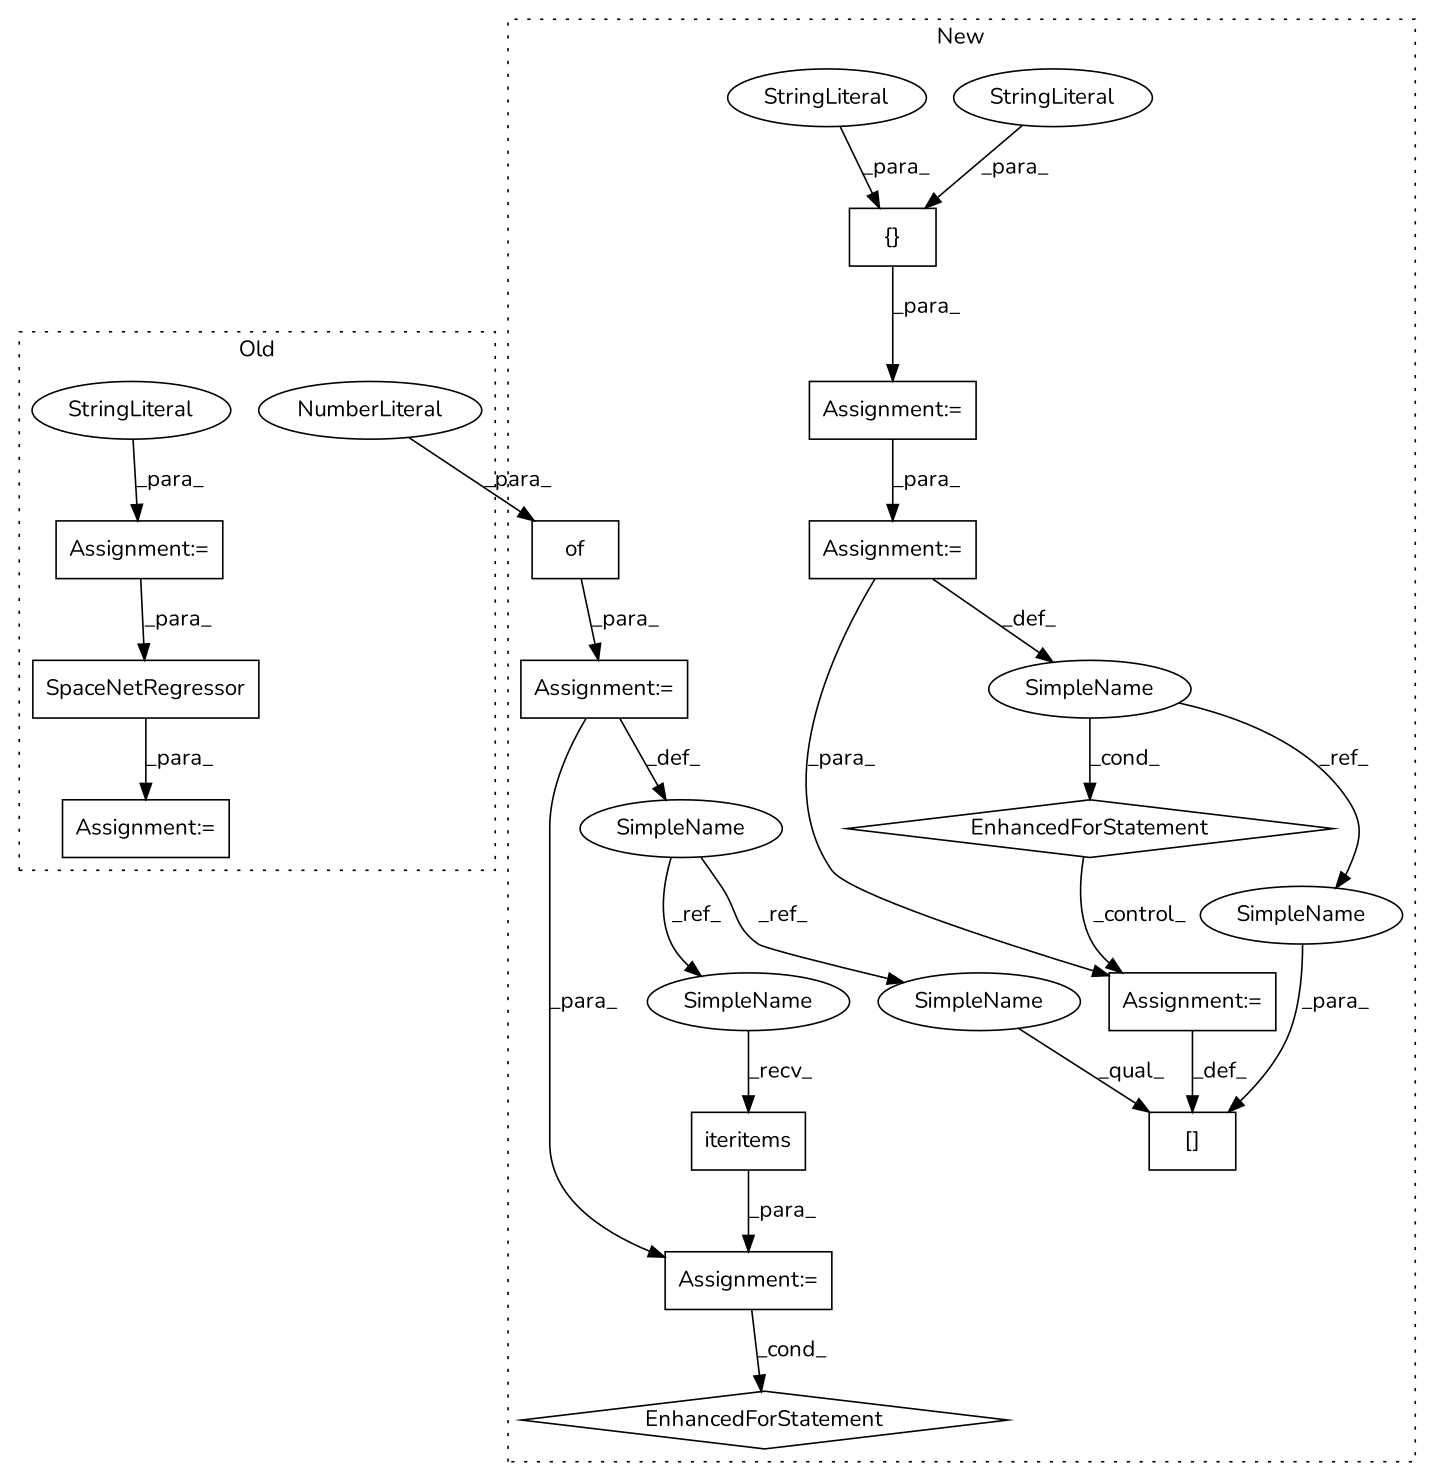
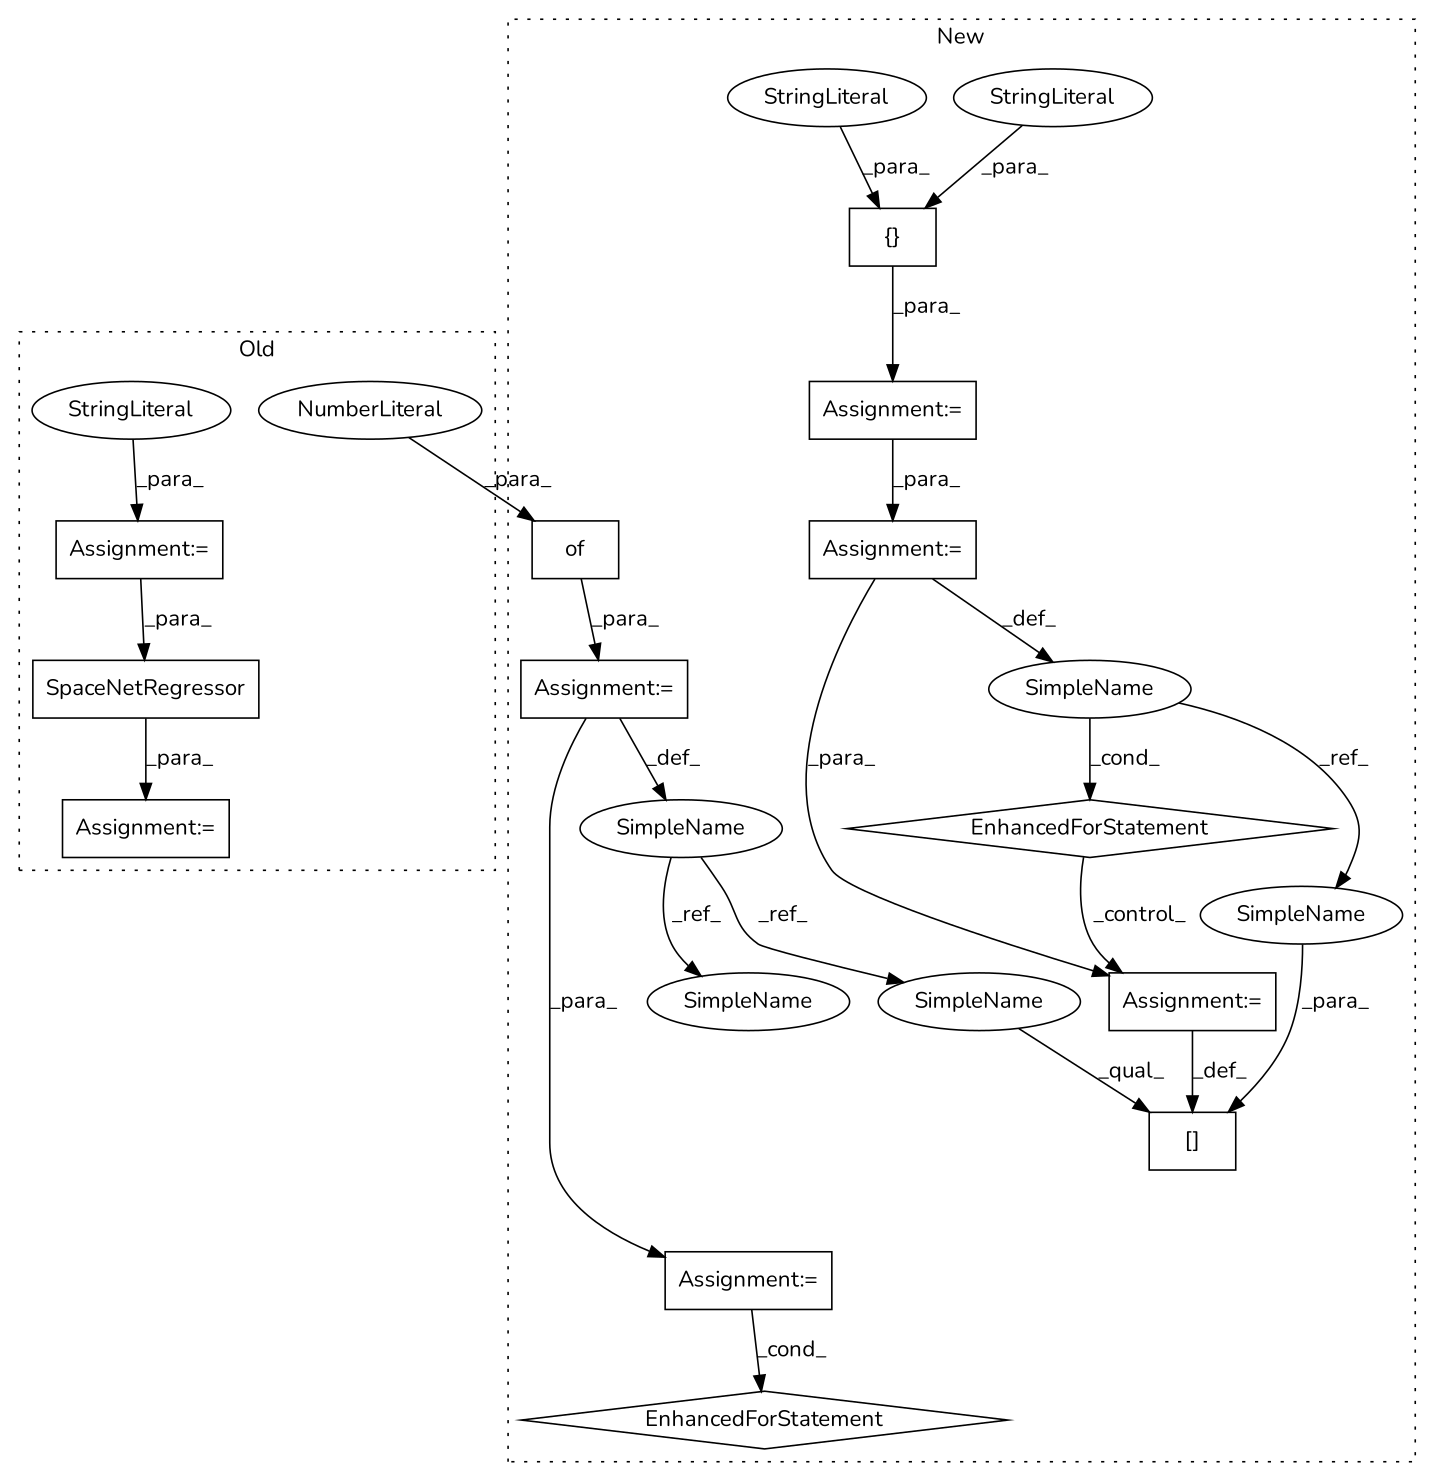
(748, 1141) -> none
